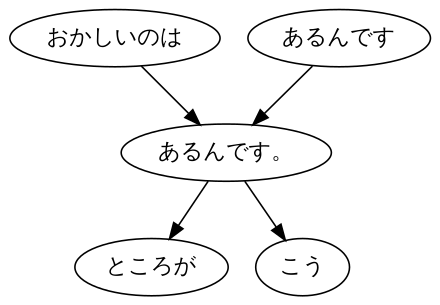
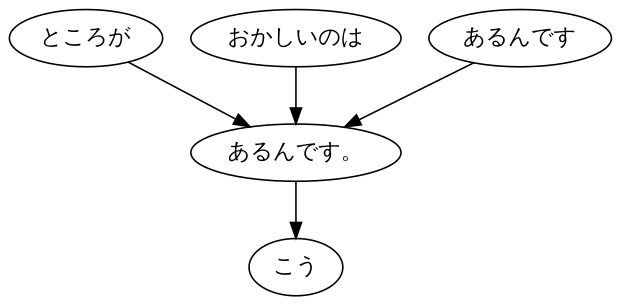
(193, 203) -> (182, 91)
